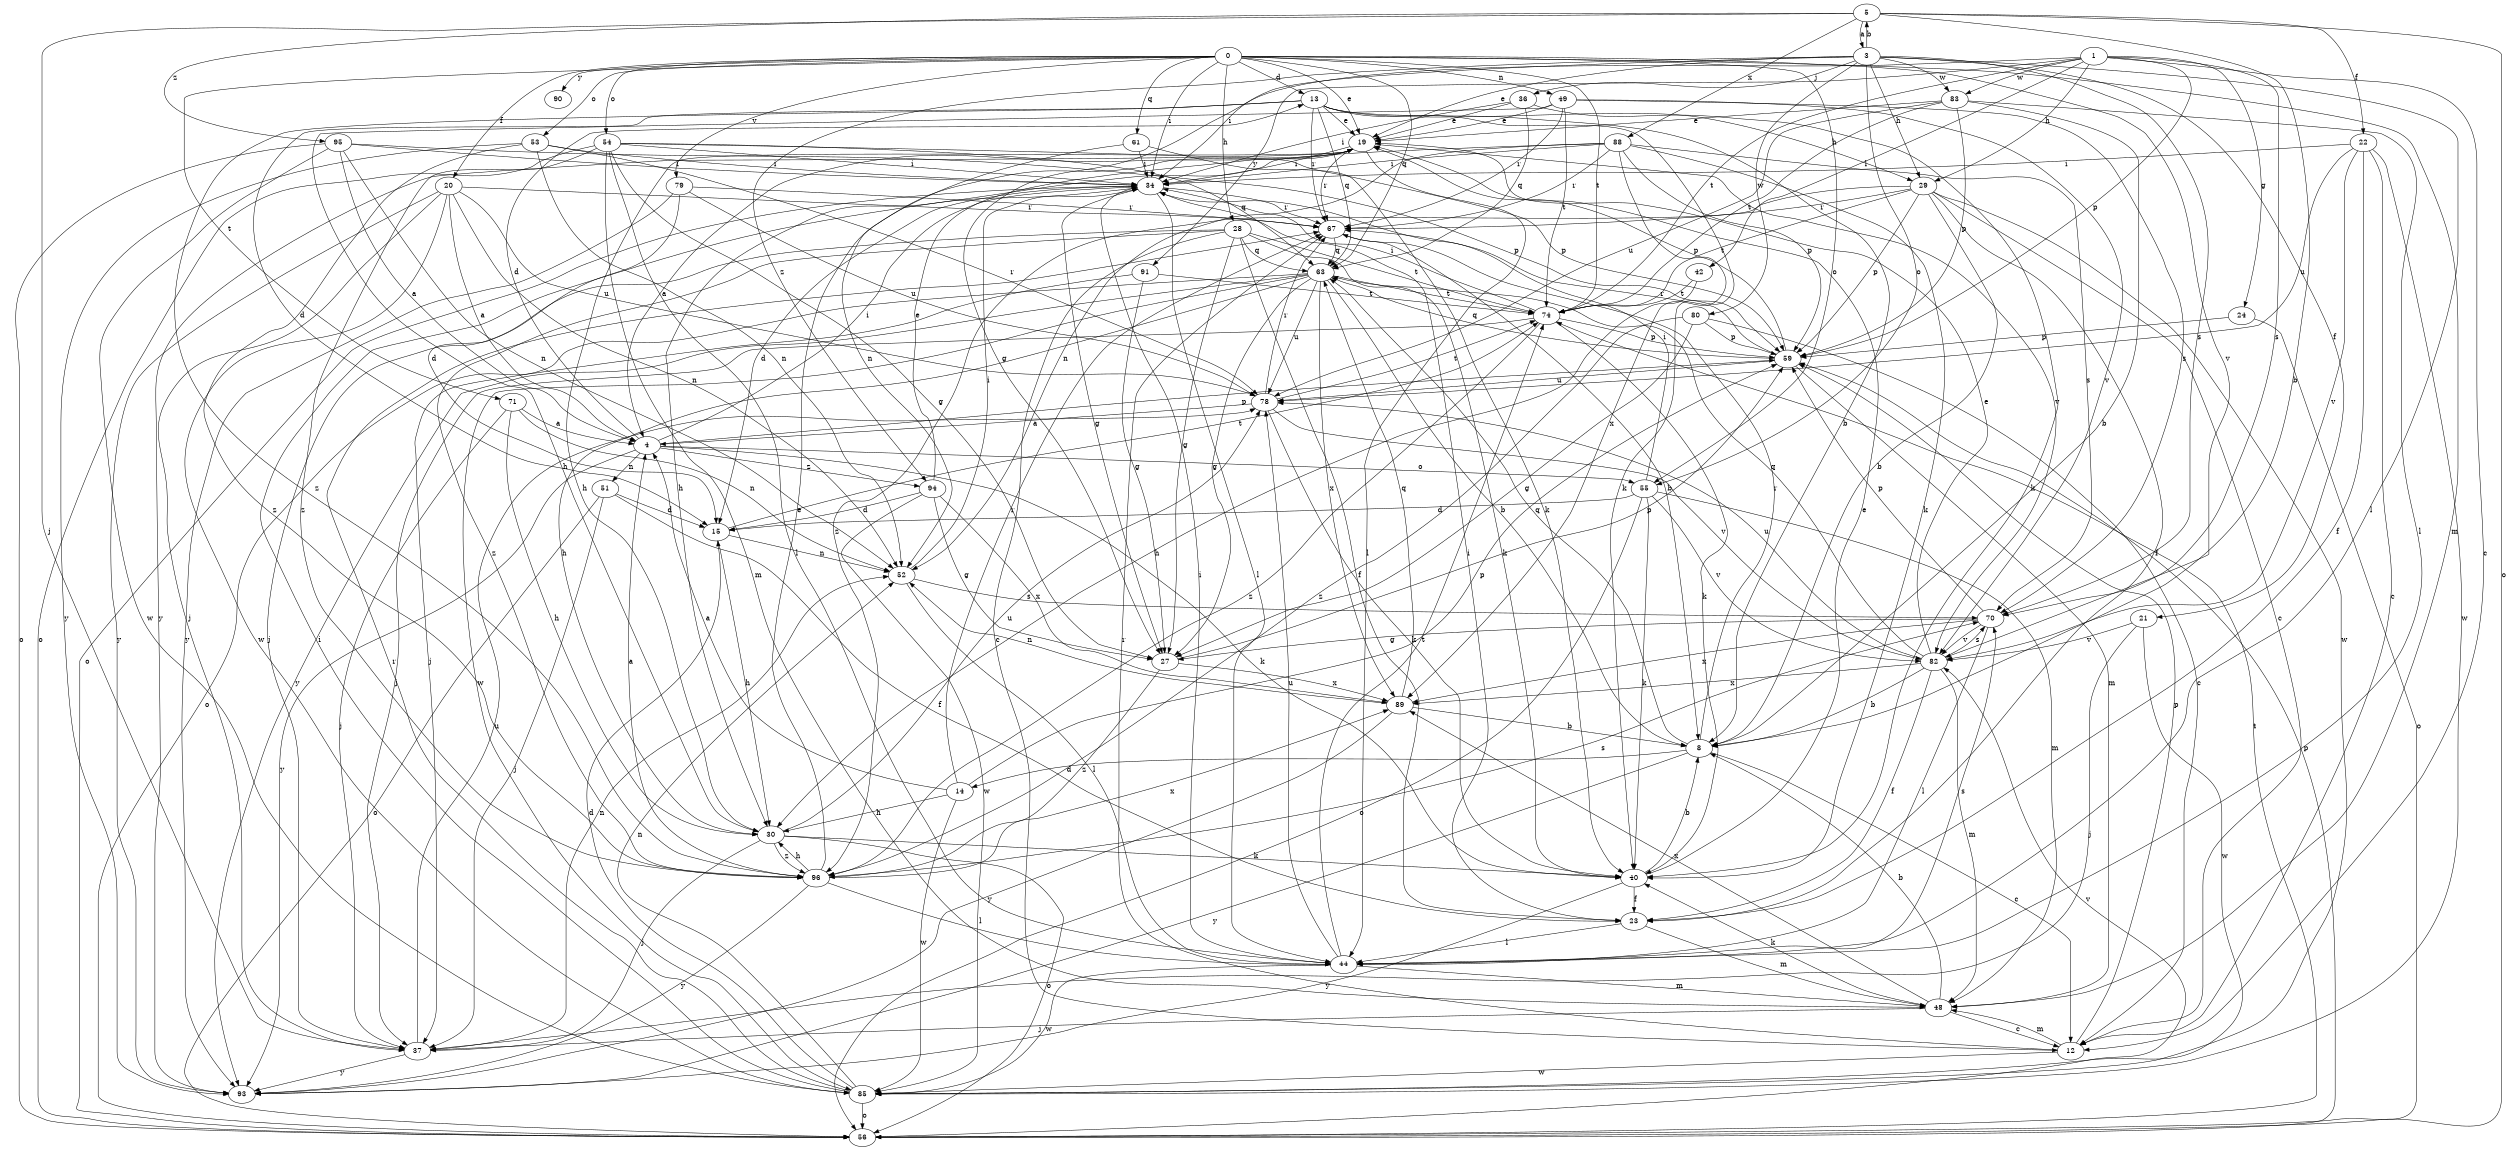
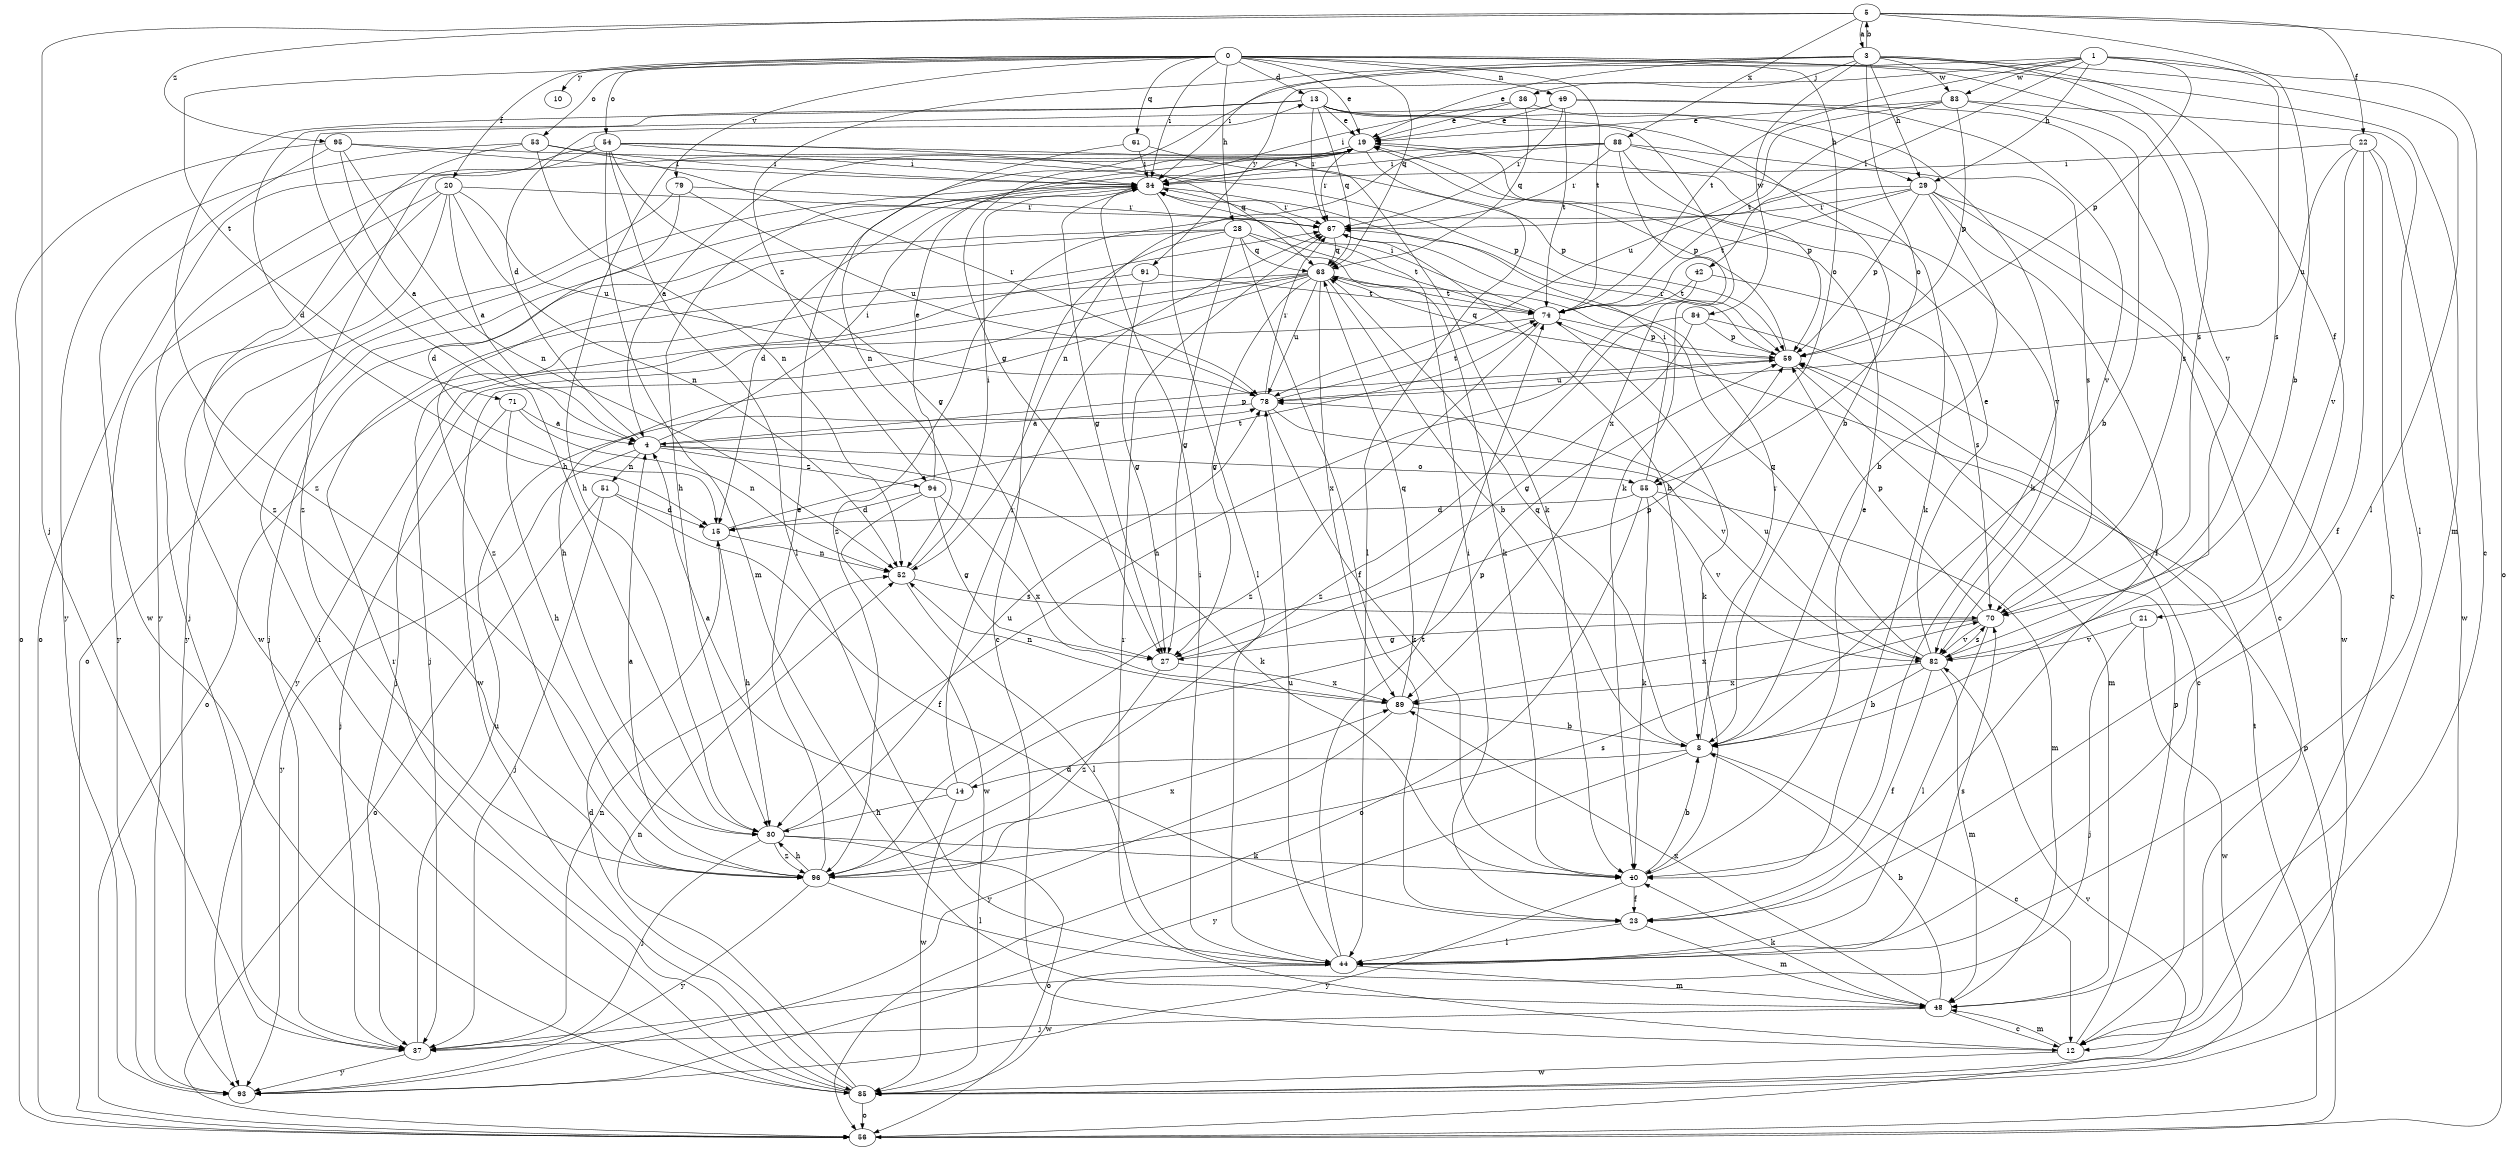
(558, 99) -> (558, 99)
(1696, 316) -> (1696, 316)
(2242, 316) -> none
none -> (1940, 347)
